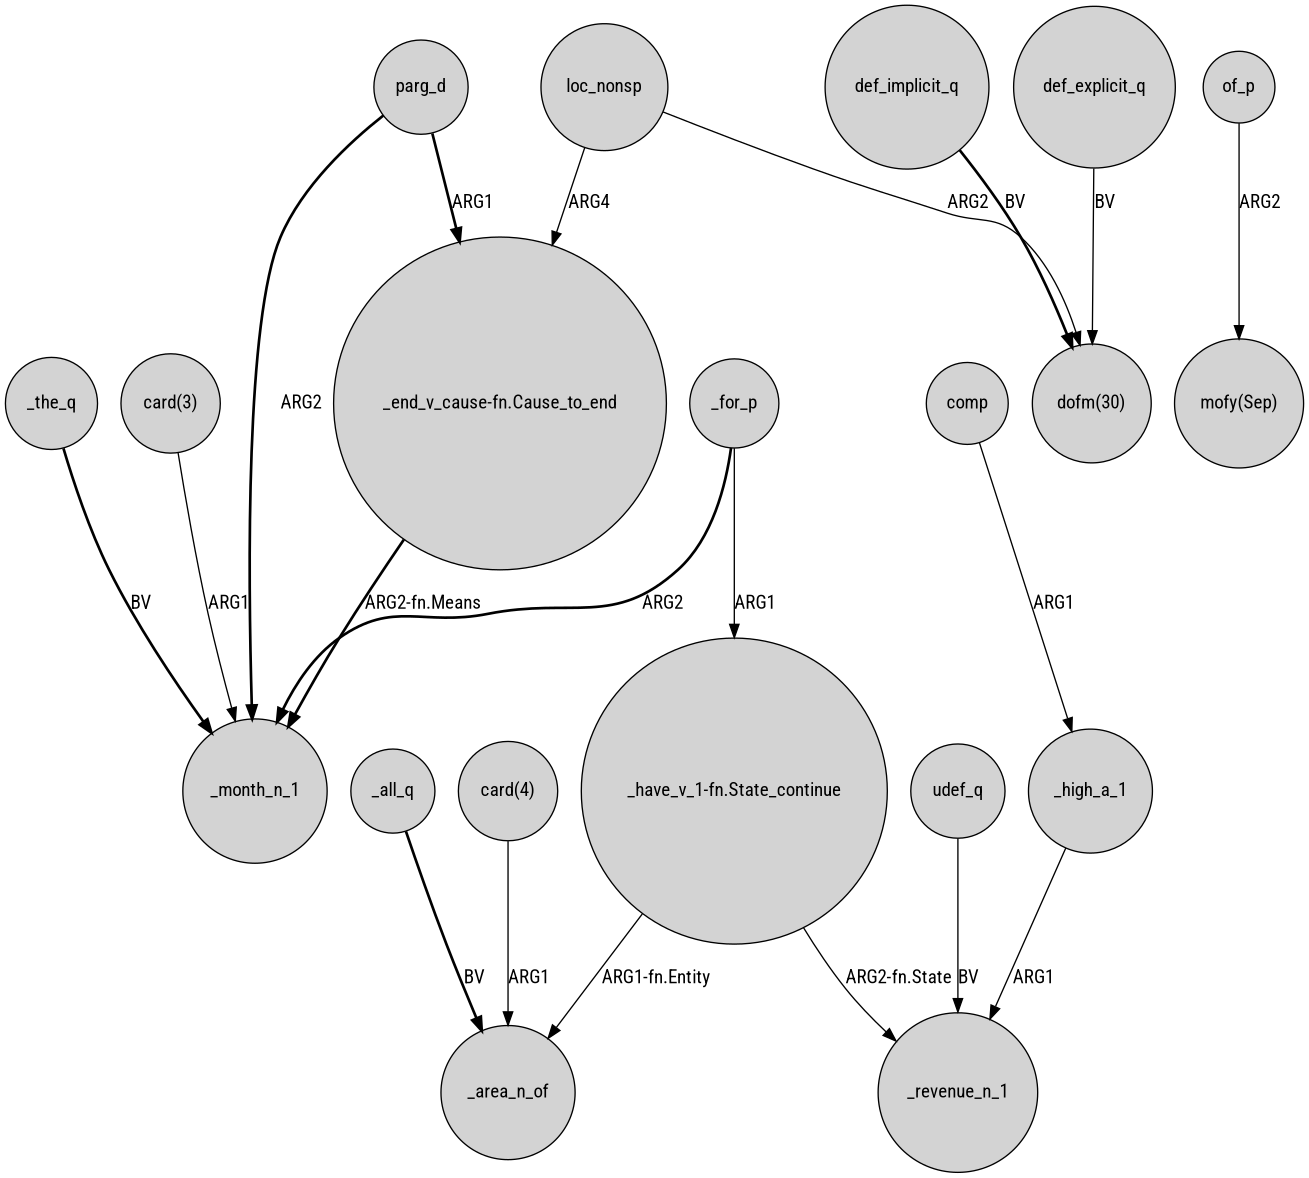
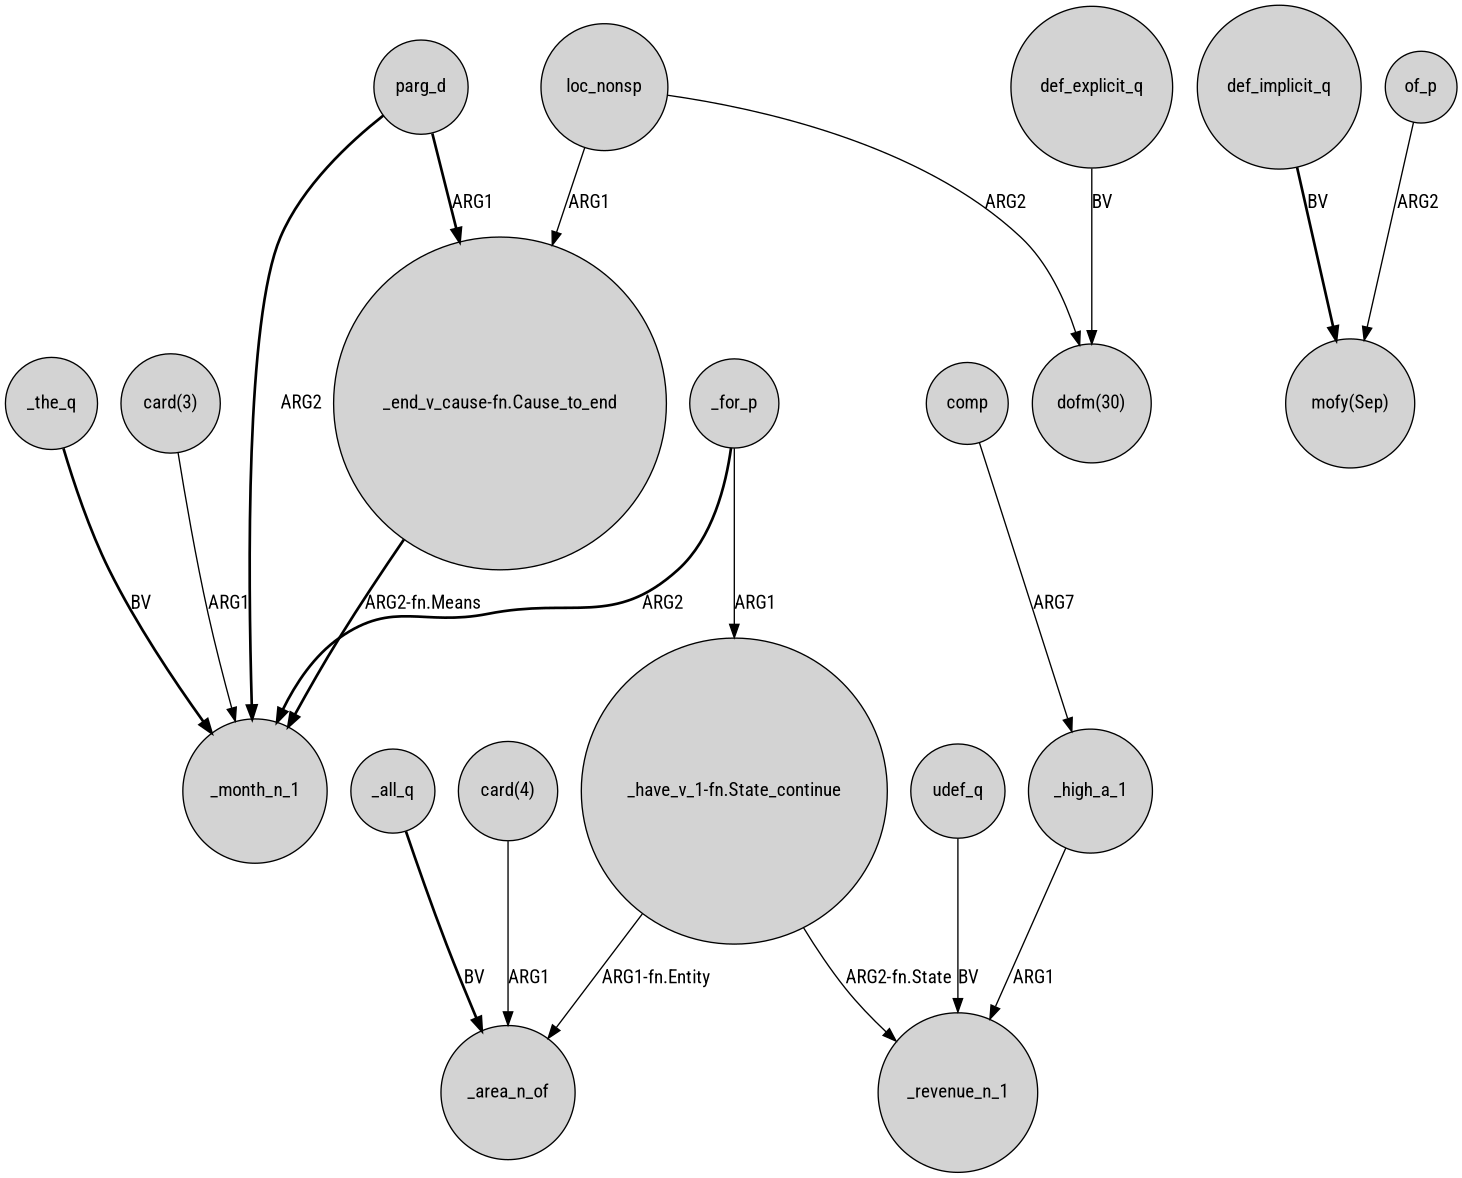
(589, 203) -> (589, 203)
(1010, 220) -> (1315, 247)
(1054, 604) -> (1054, 604)
